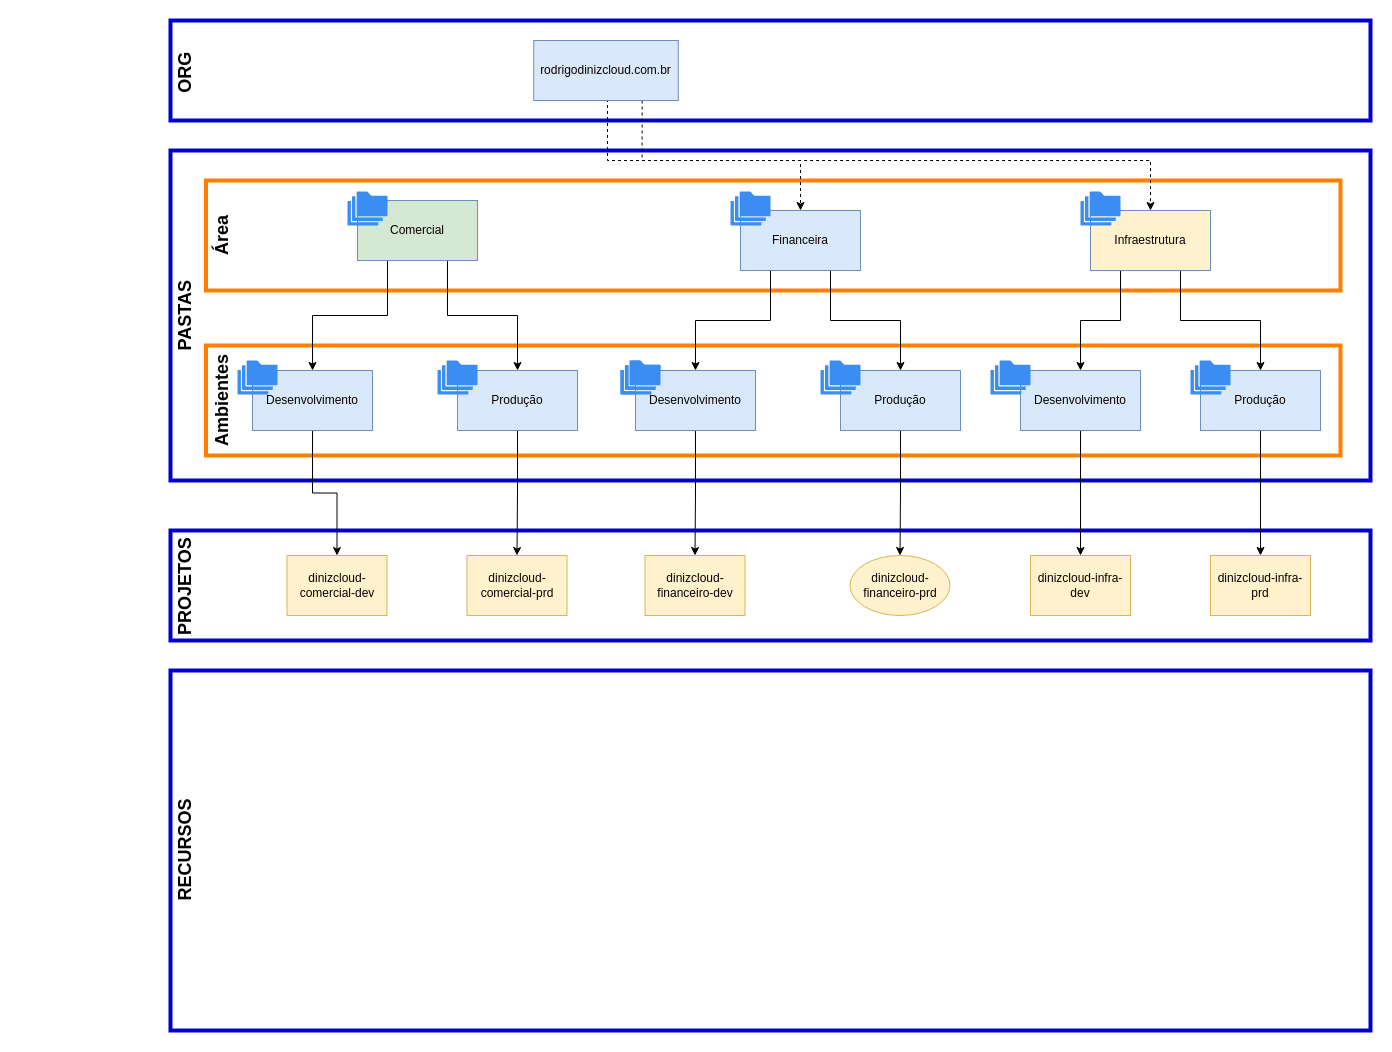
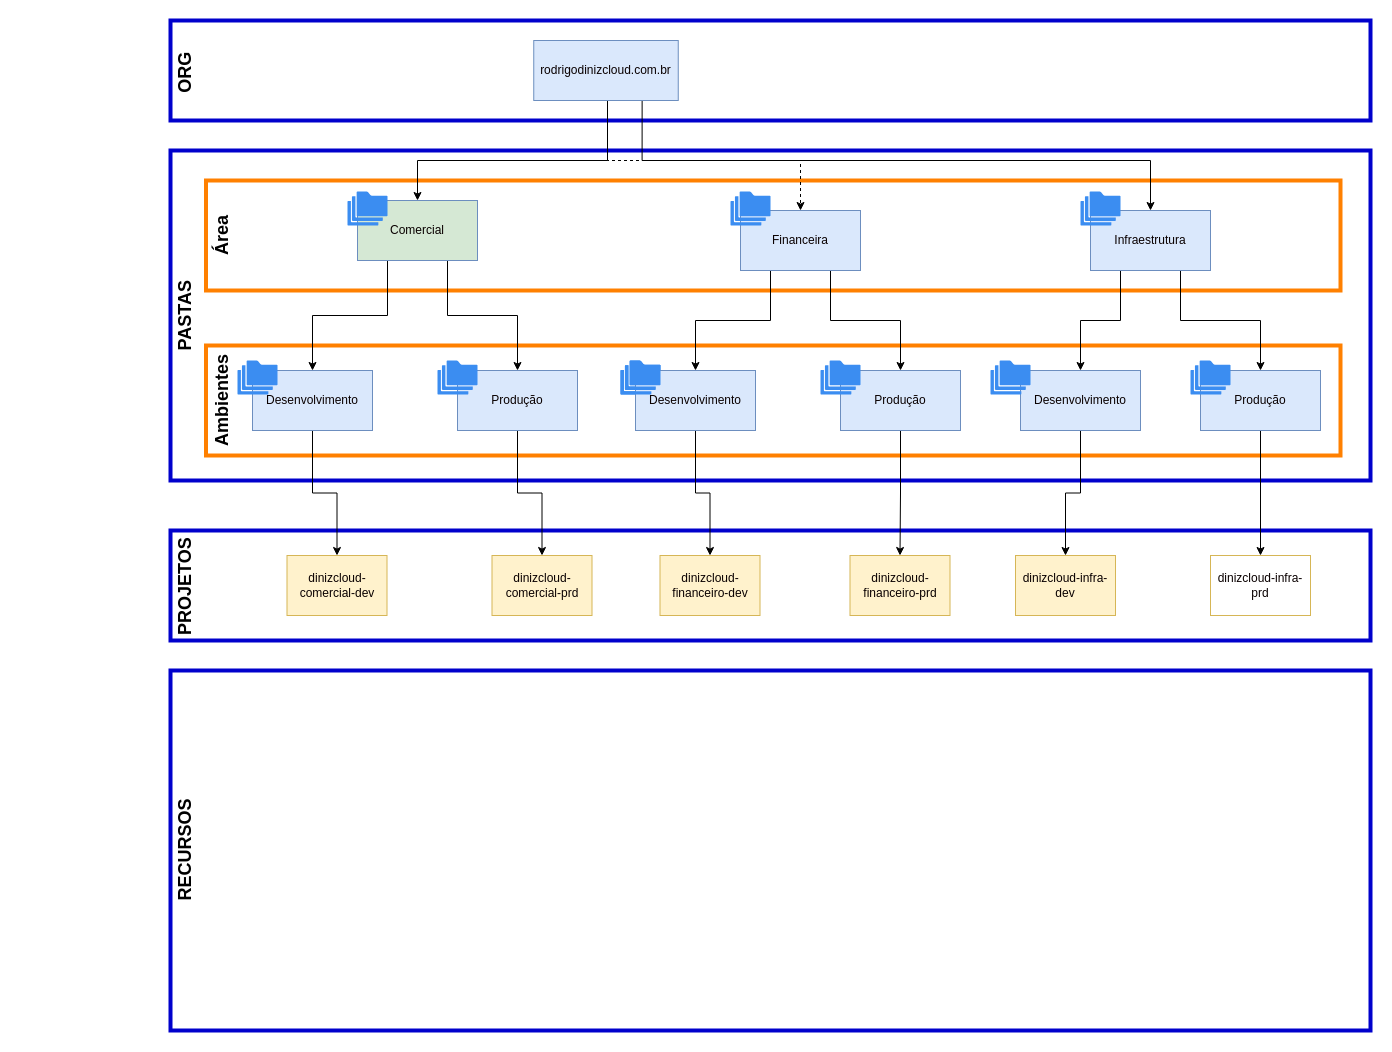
none -> (495, 161)
(997, 161) -> (997, 161)
(1151, 241) -> (1151, 241)
(517, 586) -> (542, 586)
(695, 586) -> (710, 586)
(900, 586) -> (900, 586)
(1081, 586) -> (1066, 586)
(1261, 586) -> (1261, 586)
